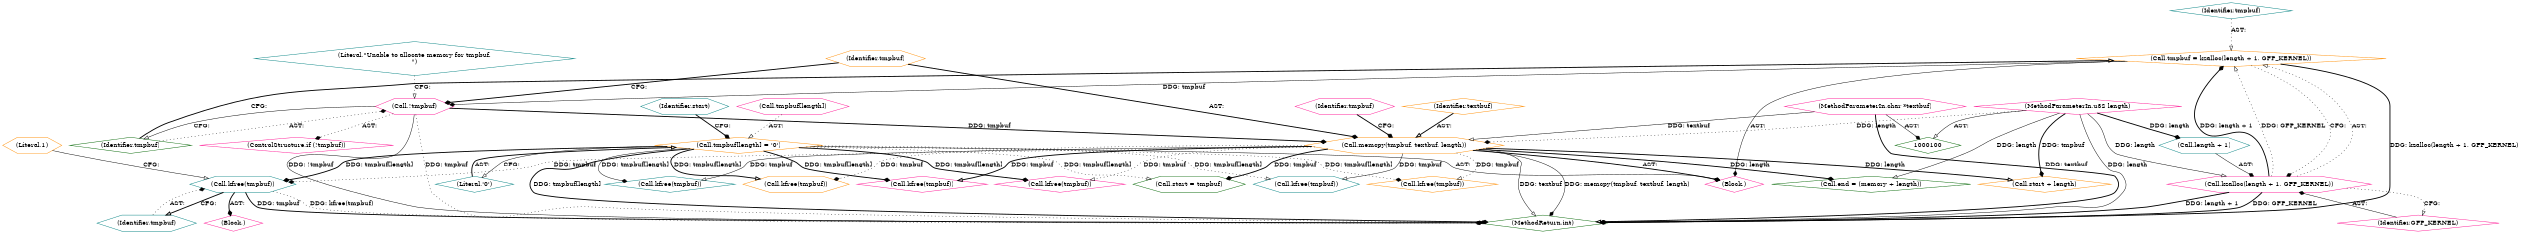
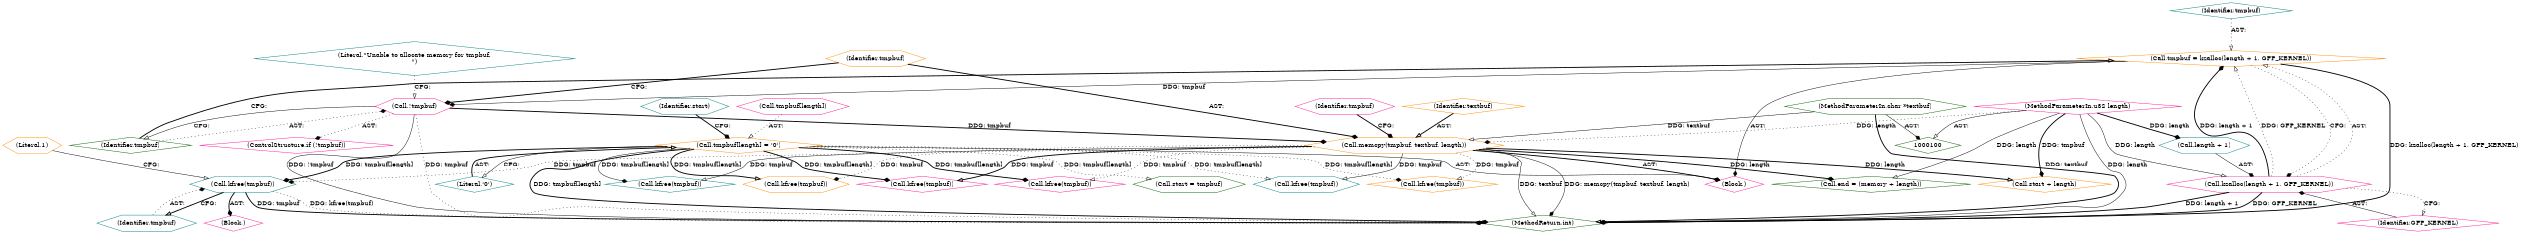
(1875, 106) -> (1875, 106)
(1276, 161) -> none
